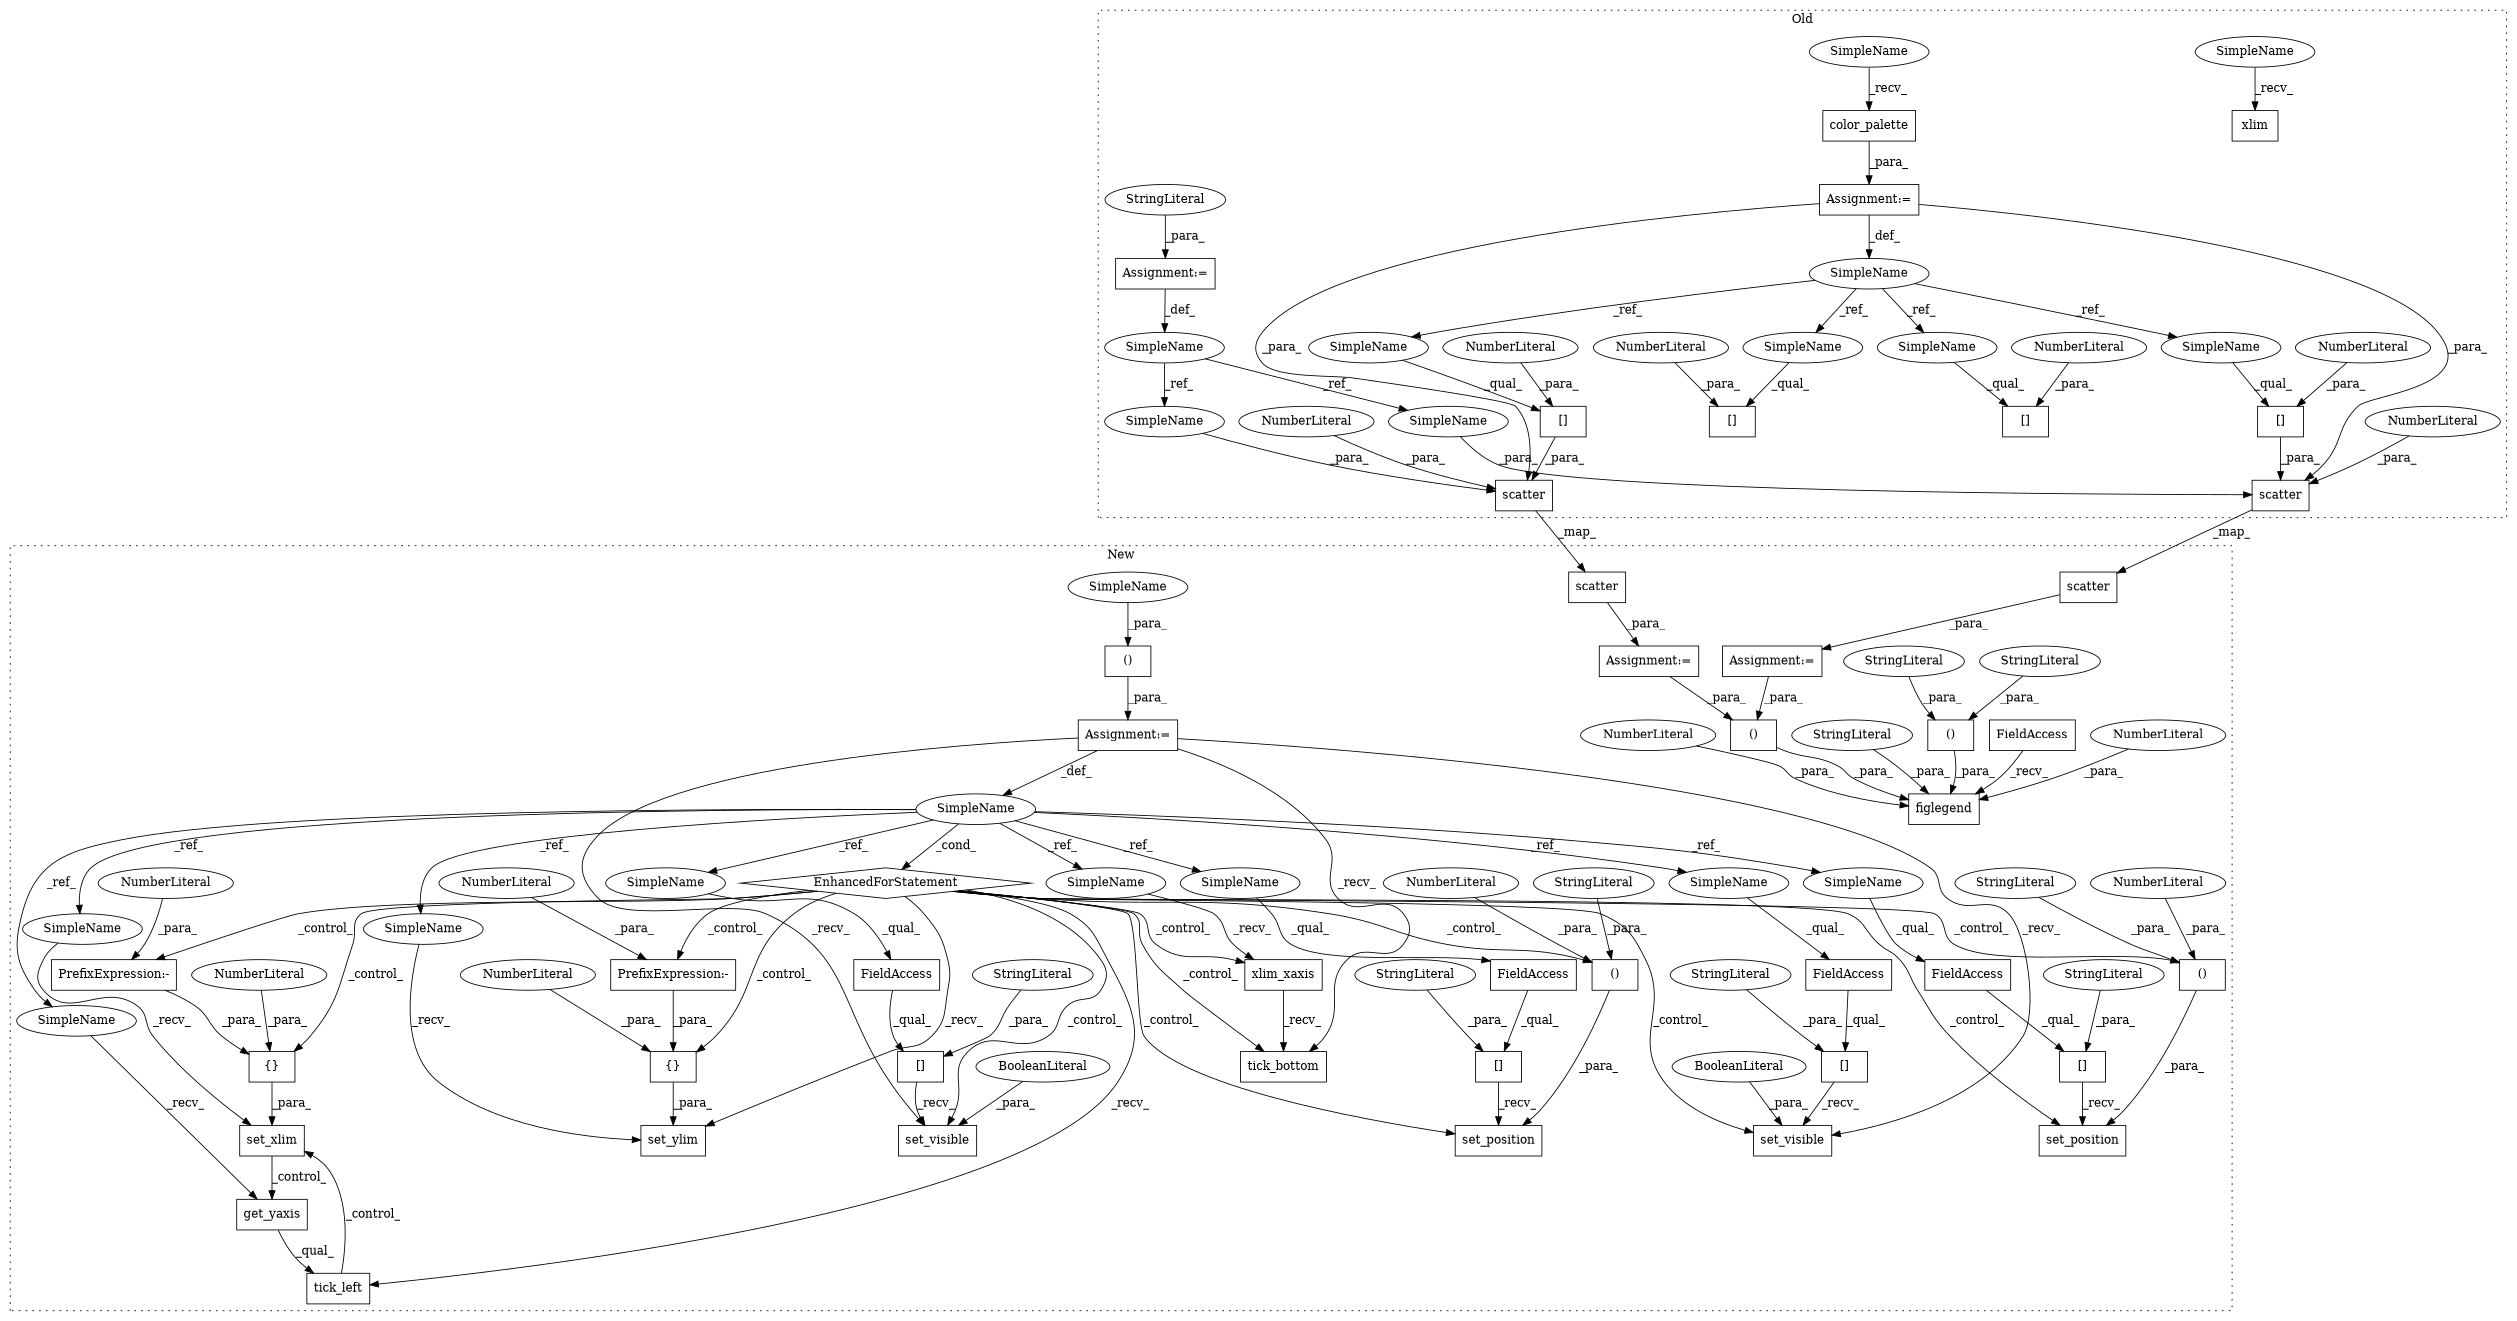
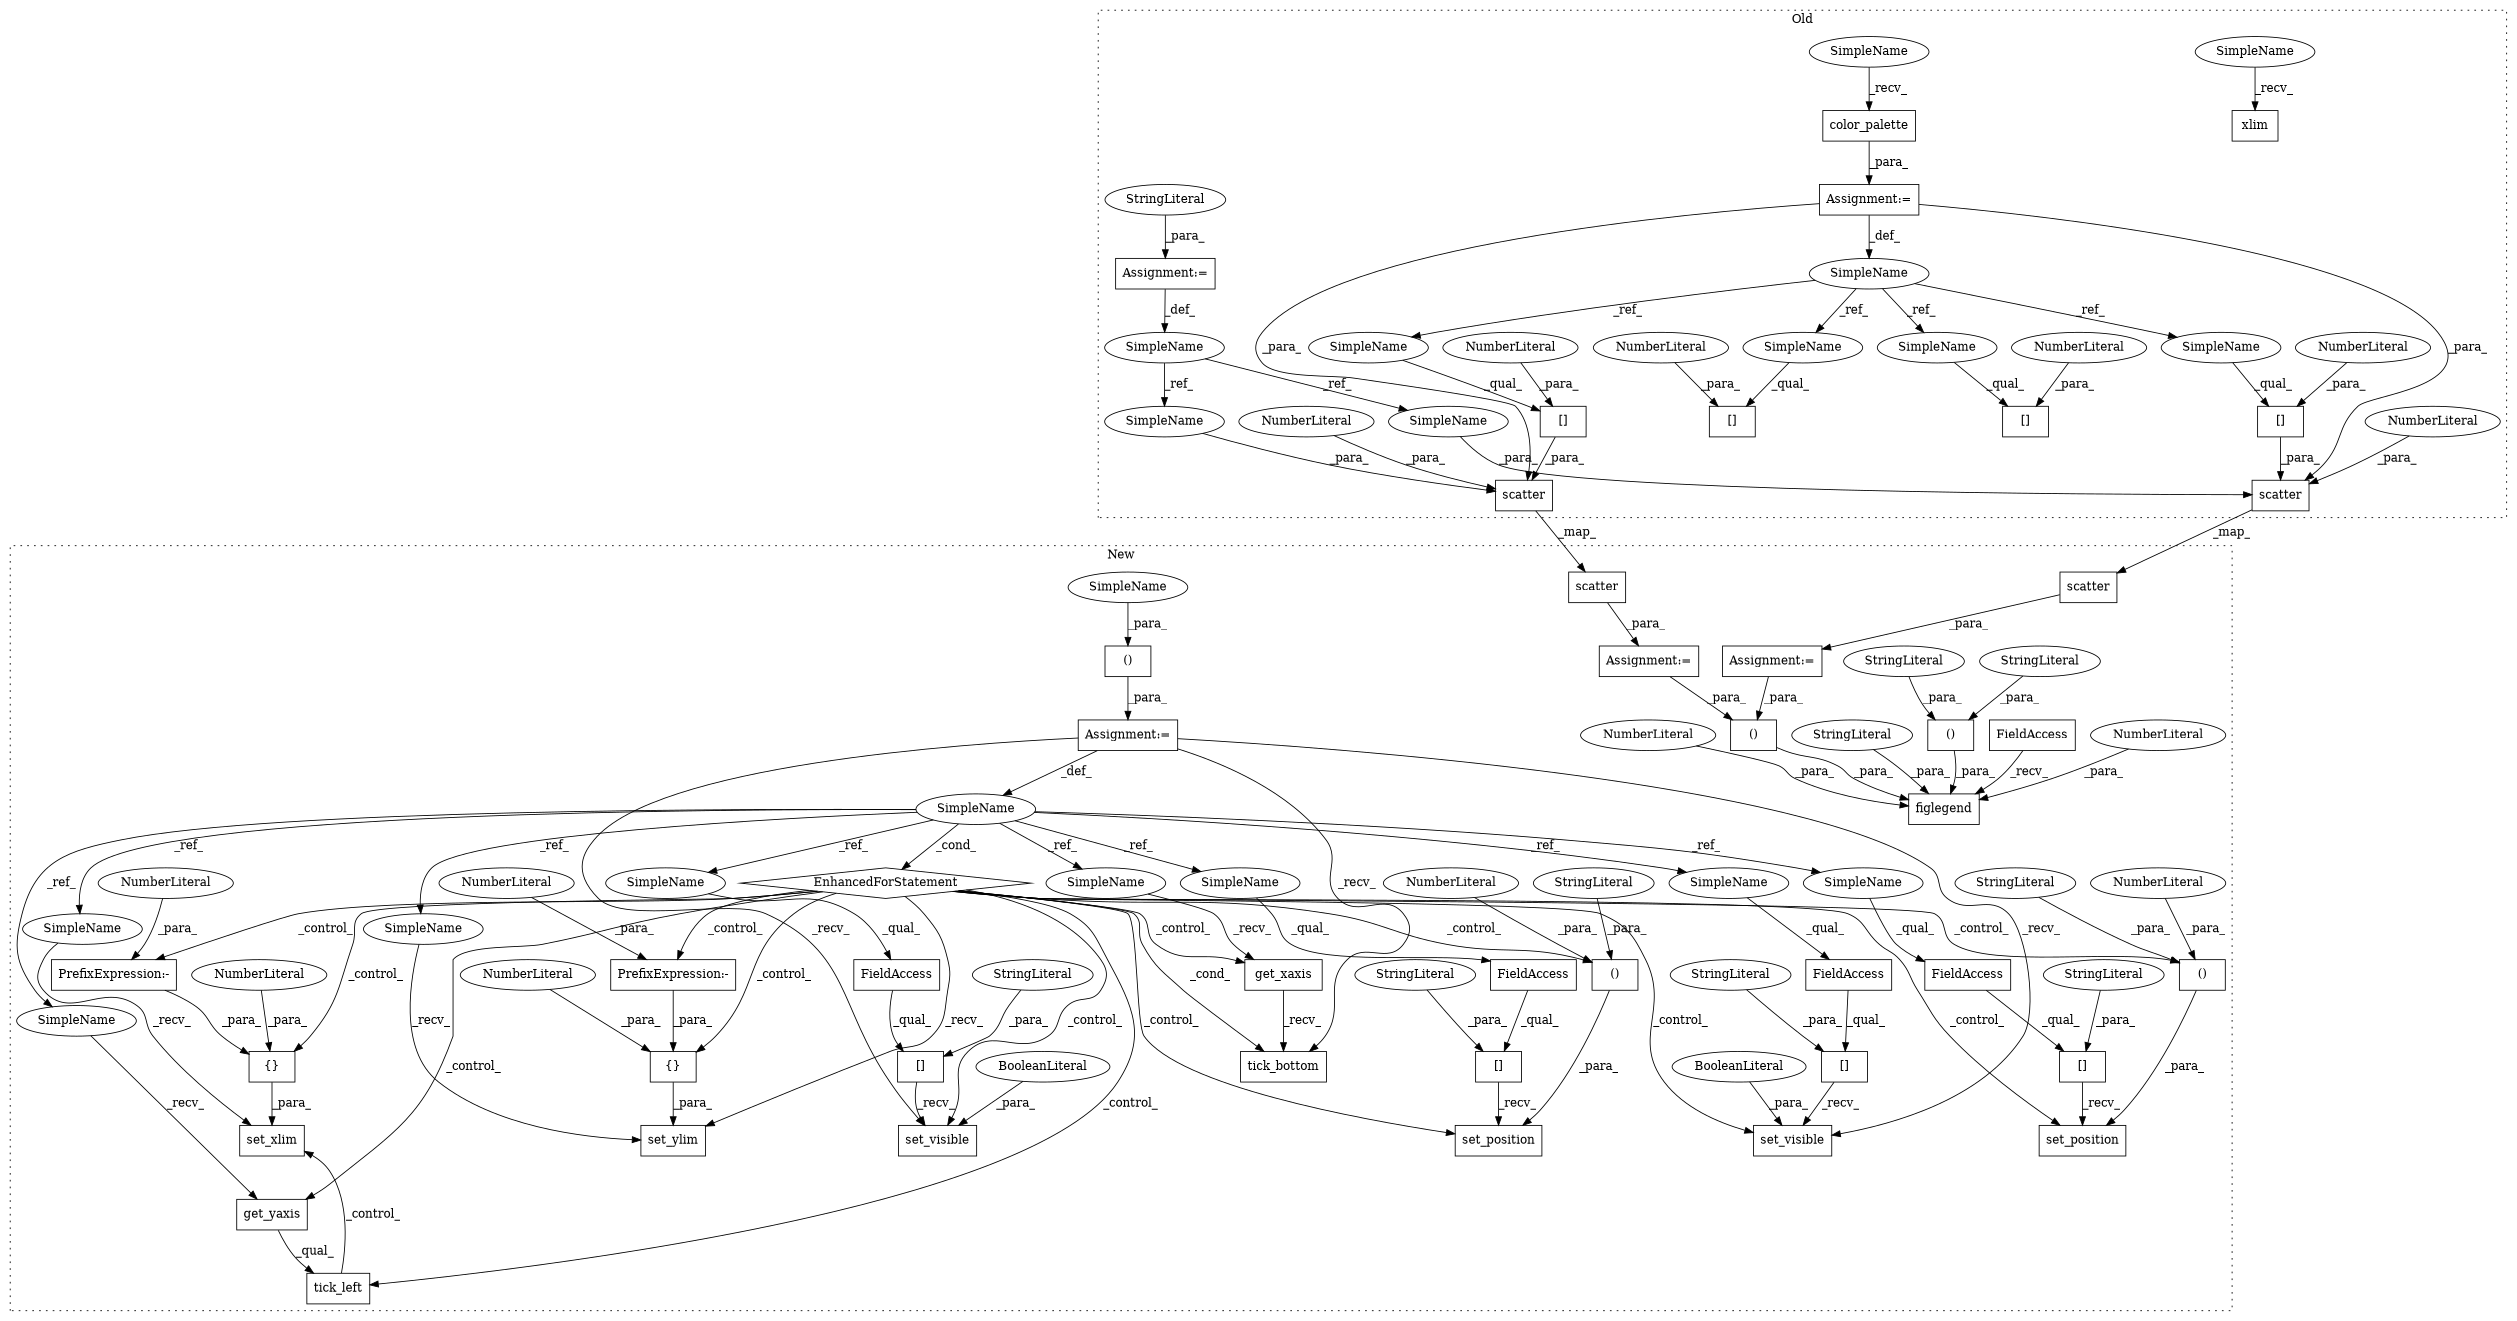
(1210, 975) -> (1210, 975)
(1284, 975) -> (1284, 975)
(1131, 1104) -> (1131, 1104)
(272, 1173) -> (493, 948)
